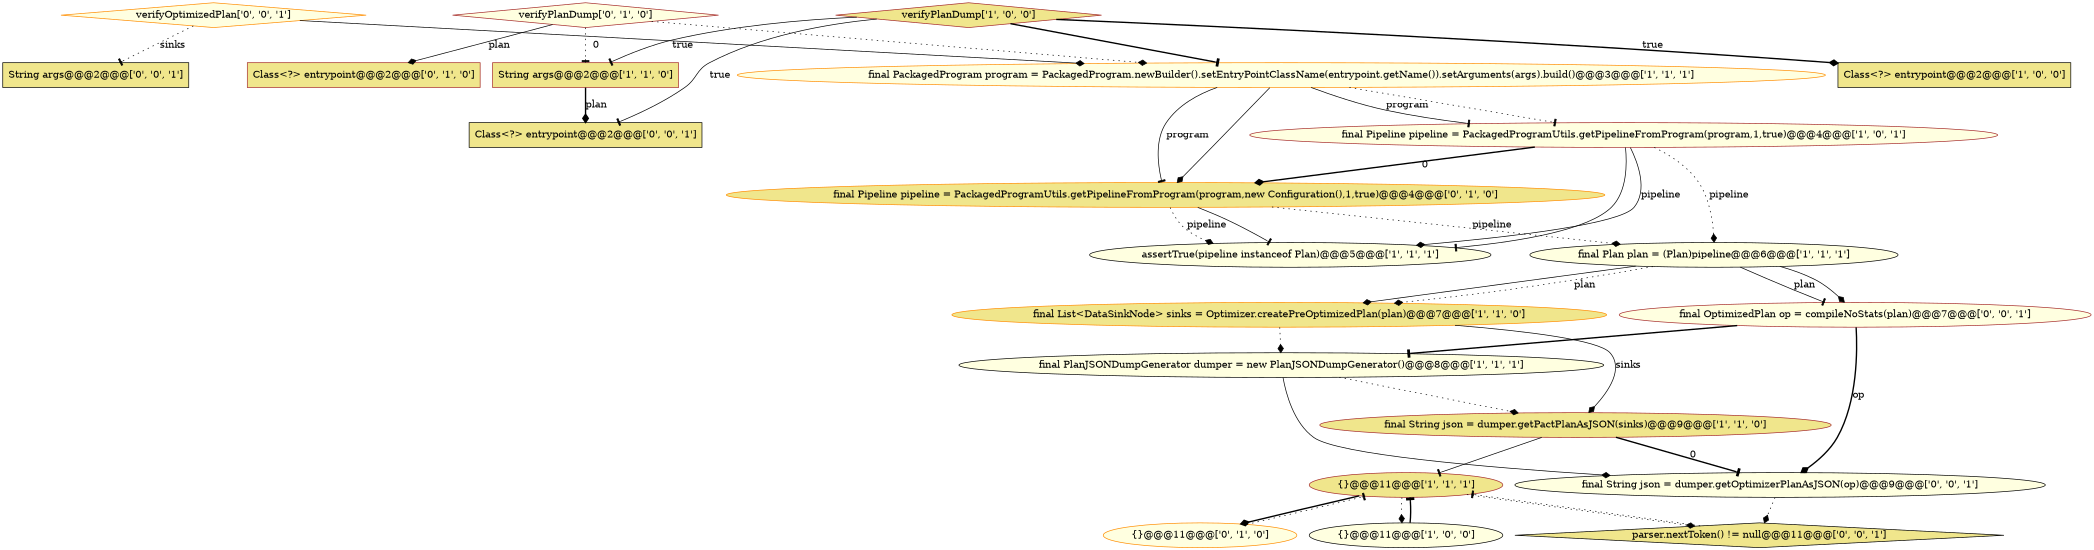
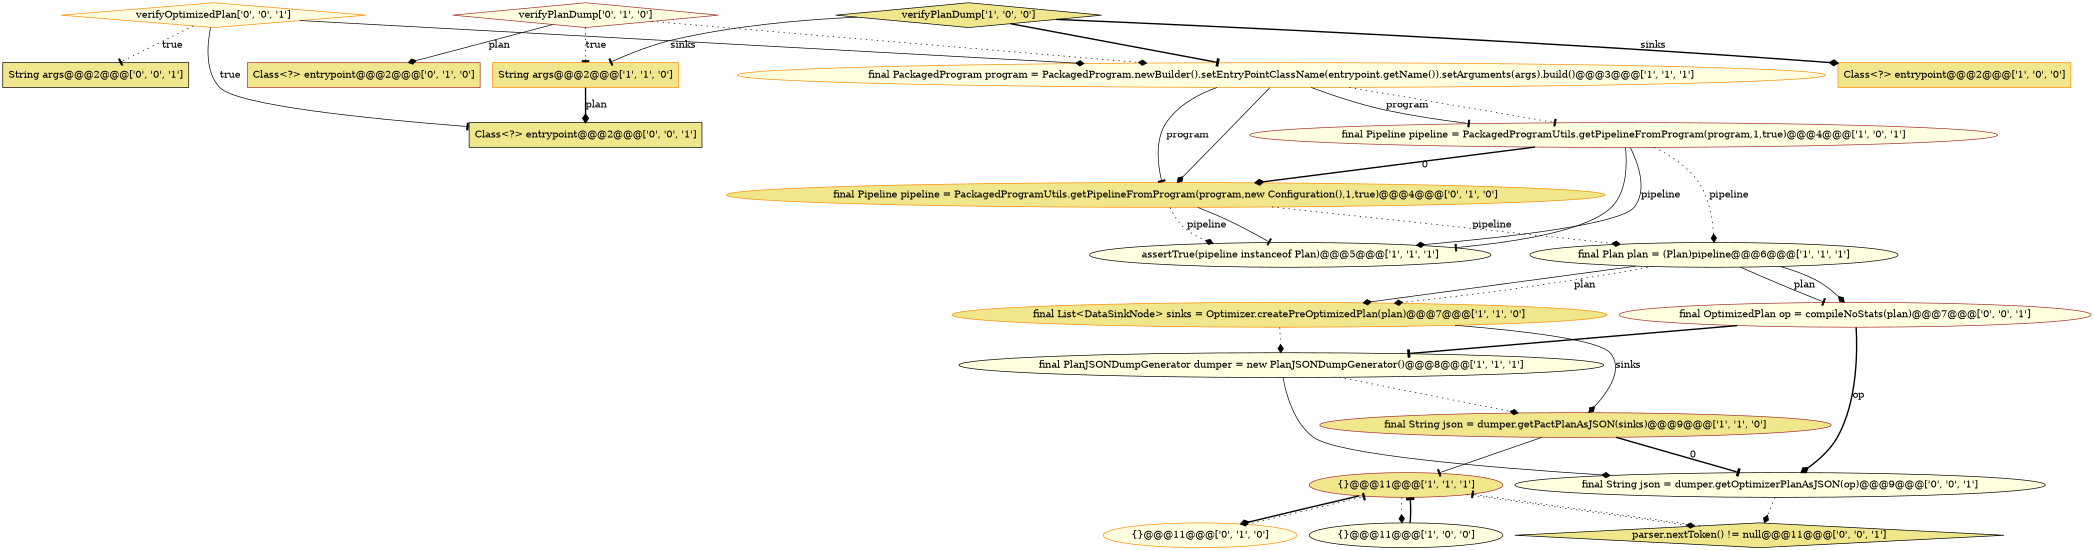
(969, 15) -> (969, 15)
(173, 45) -> (173, 45)
(596, 45) -> (596, 45)
(683, 45) -> (683, 45)
(1653, 45) -> (1653, 45)
(740, 49) -> (310, 110)
(586, 75) -> (586, 75)
(1954, 75) -> (1954, 75)
